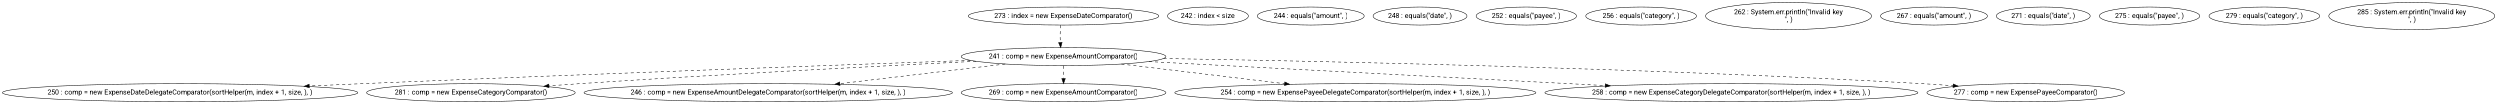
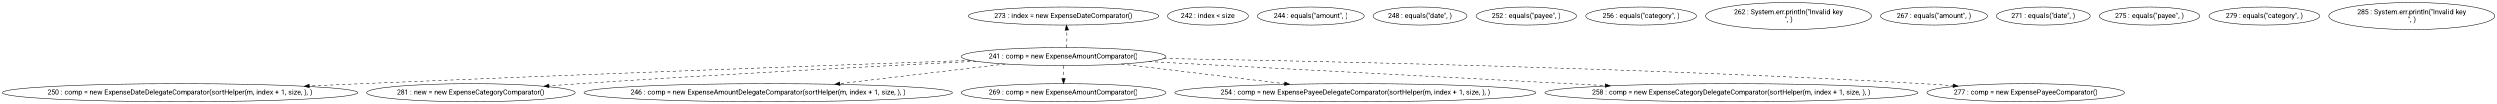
(1060, 34) -> (1067, 39)
(471, 93) -> (471, 93)
